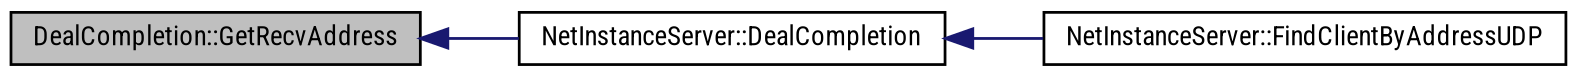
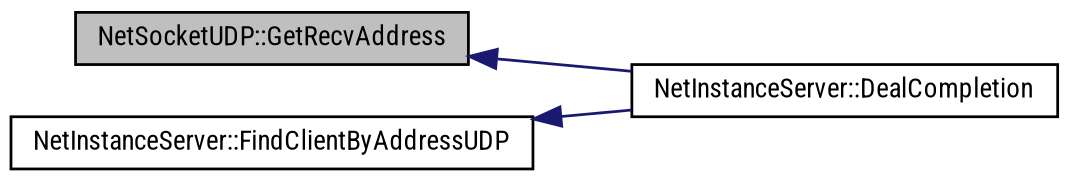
(216, 38) -> (272, 38)
(1008, 38) -> (596, 113)
